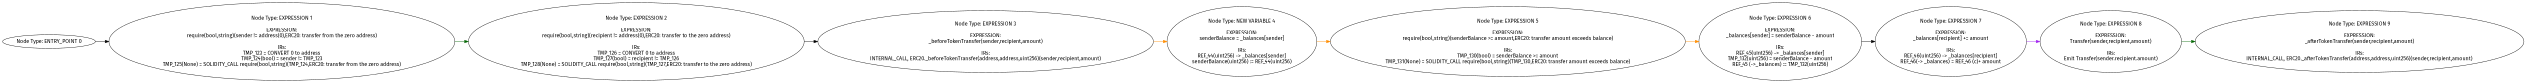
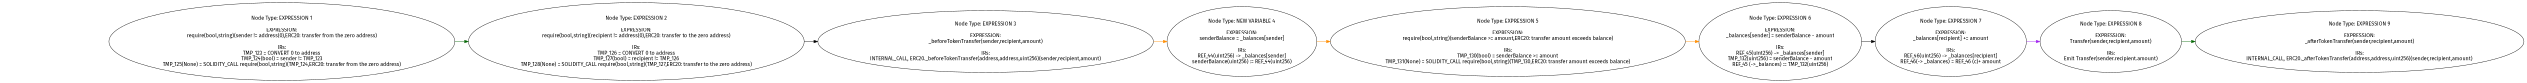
(49, 42) -> none
